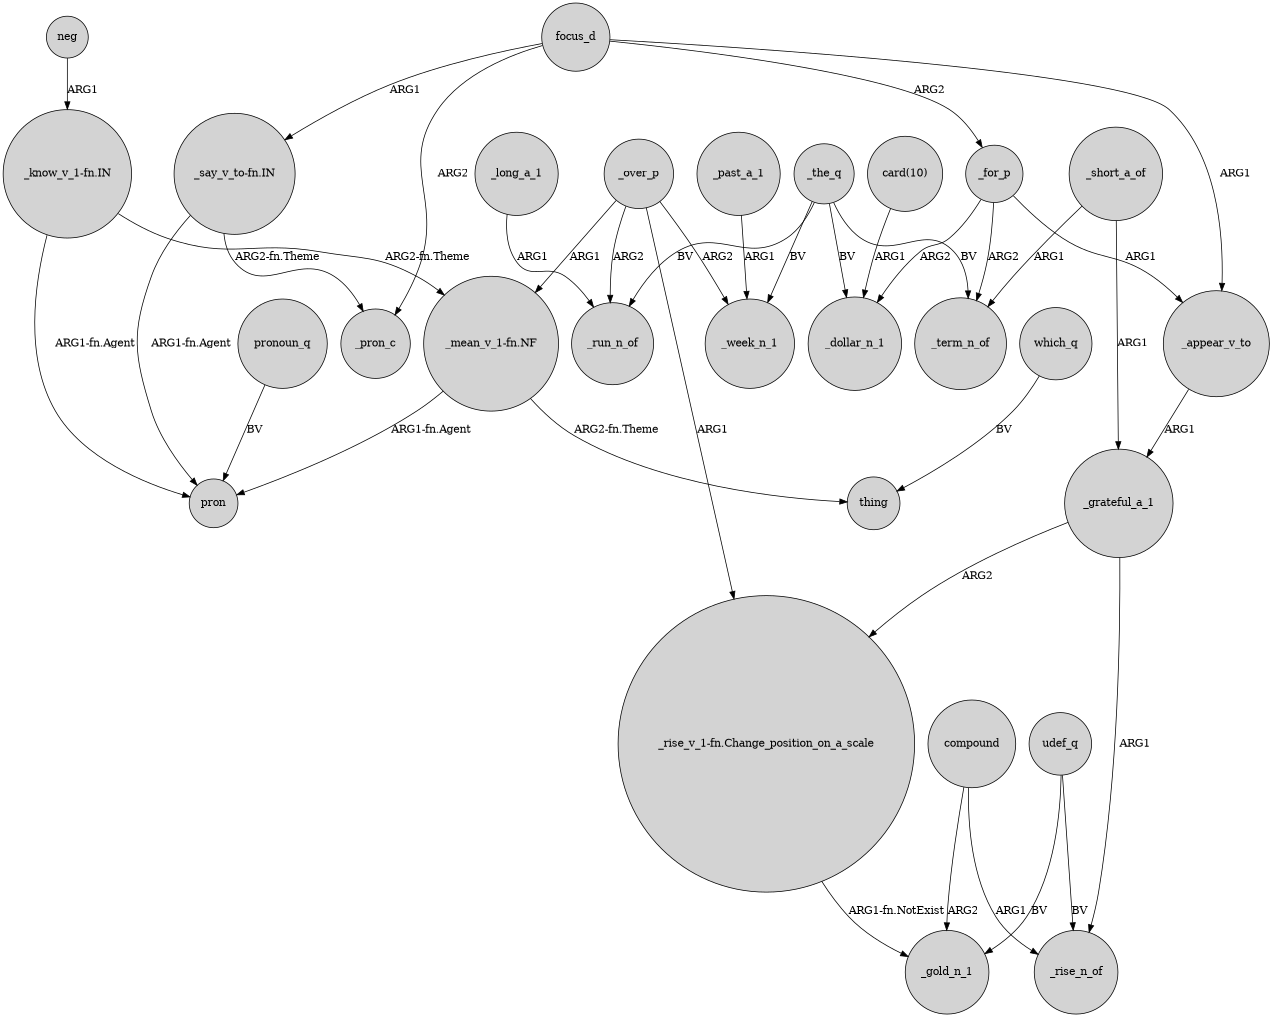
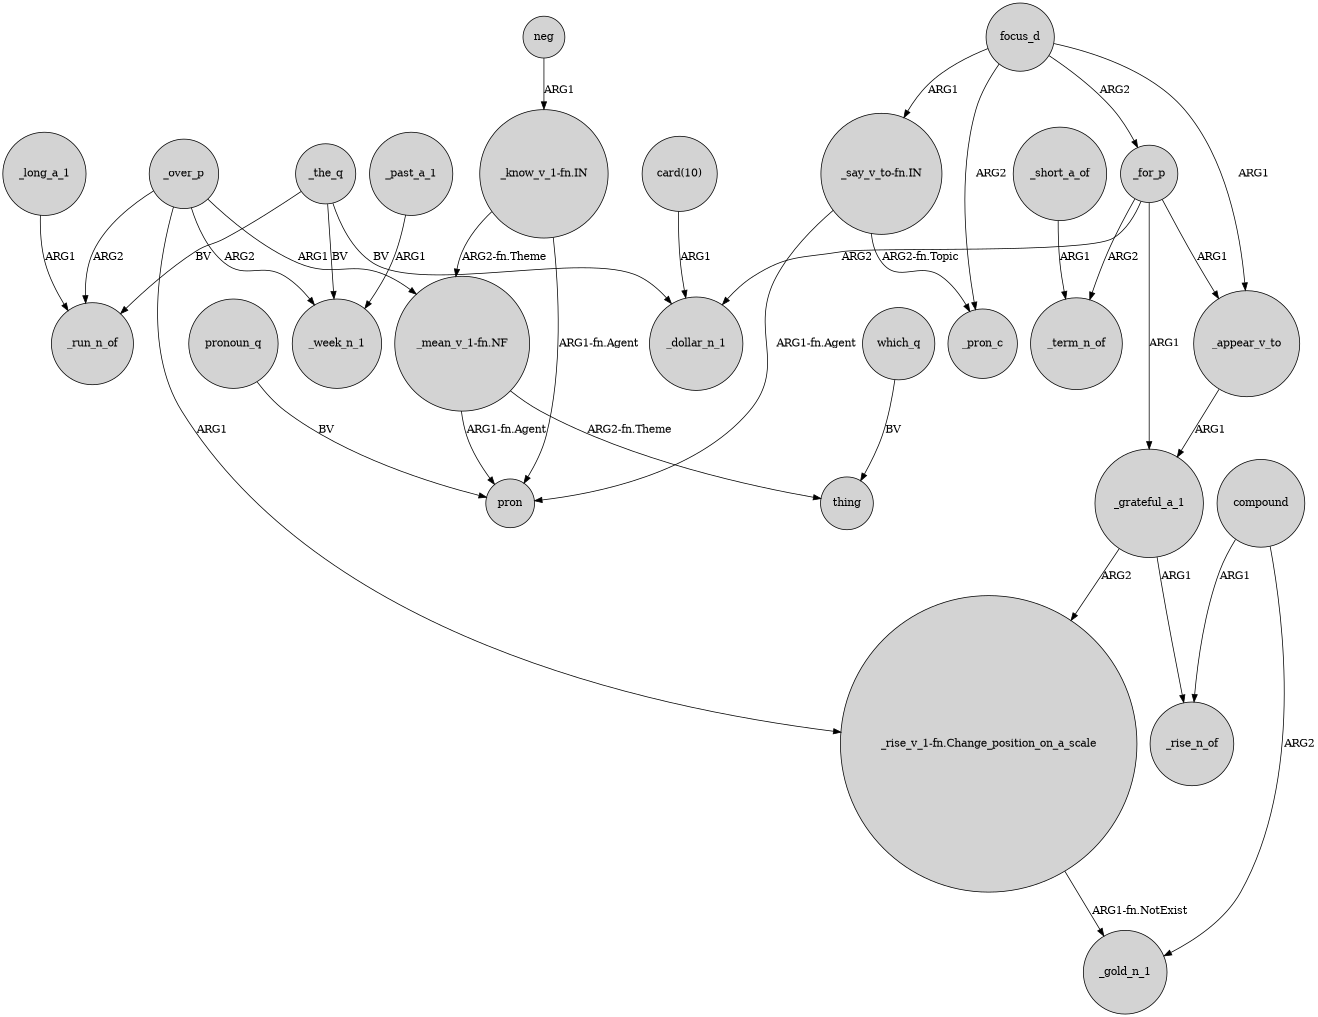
(907, 243) -> none
(277, 257) -> (920, 257)
(1117, 331) -> (1149, 322)
(1060, 744) -> none
